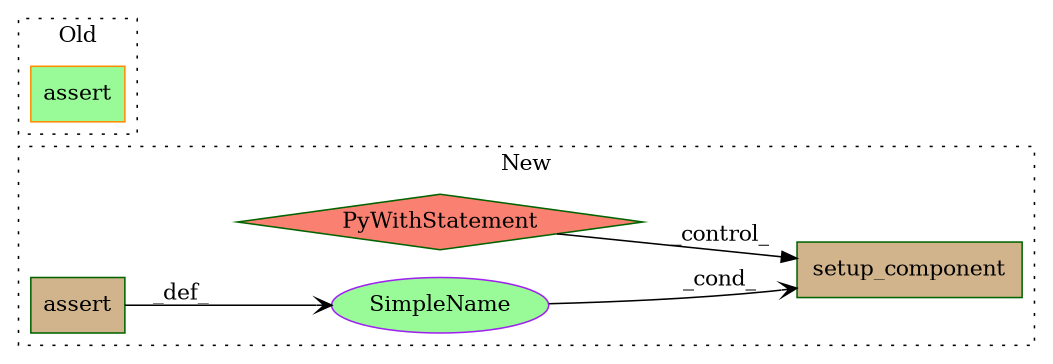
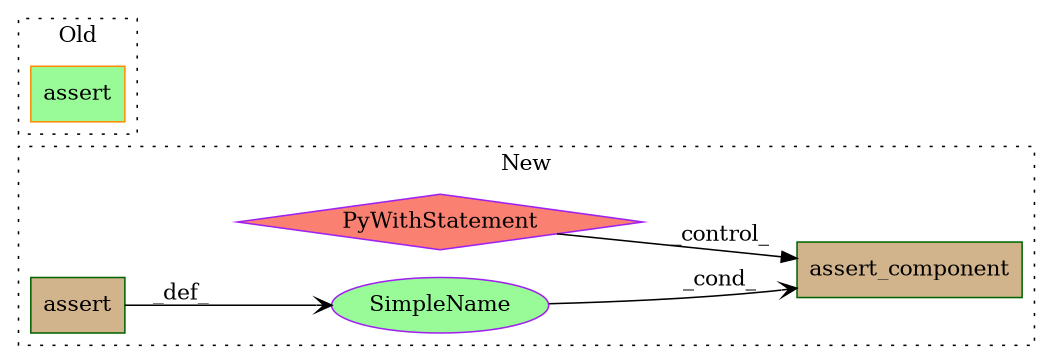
(440, 222) -> (440, 222)
(910, 270) -> (910, 270)
